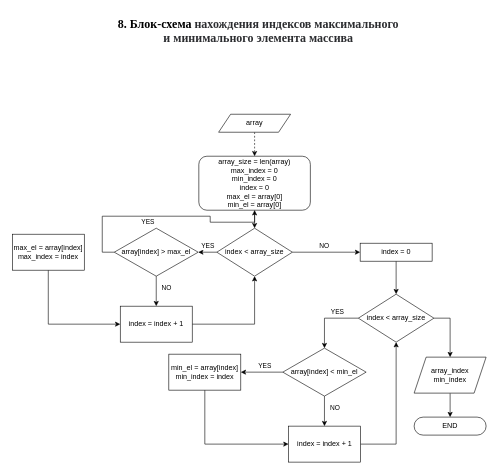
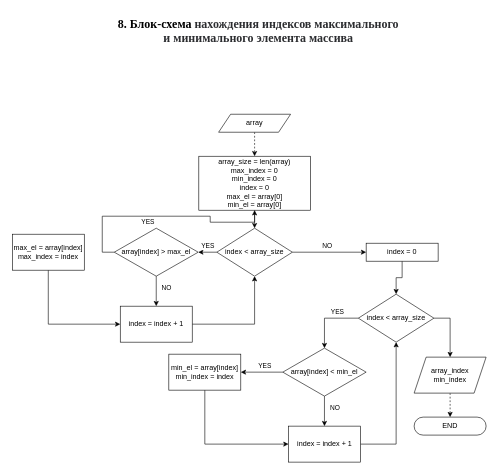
(255, 183) -> (255, 183)
(396, 252) -> (402, 252)
(450, 402) -> (450, 402)
